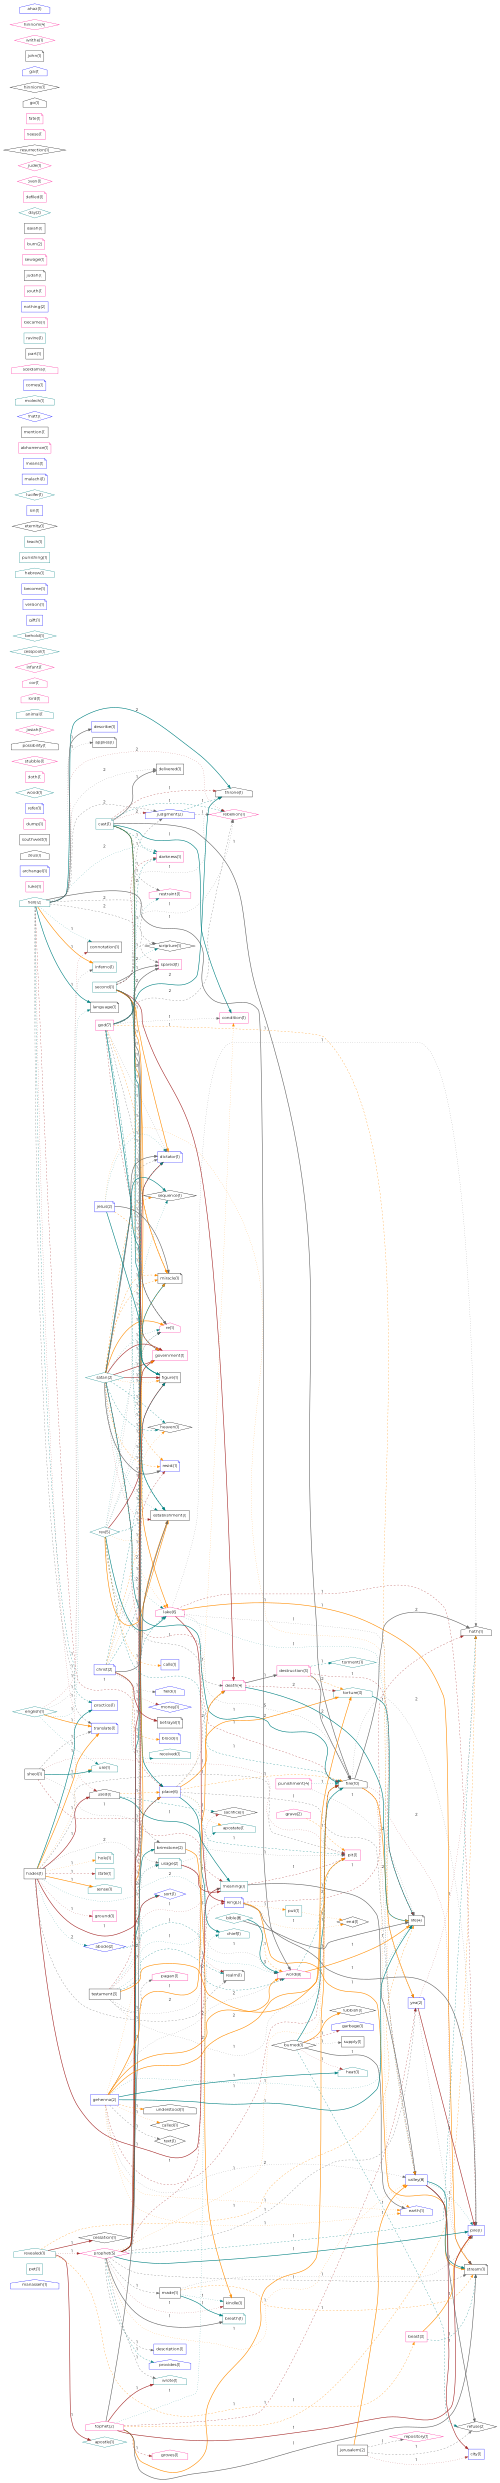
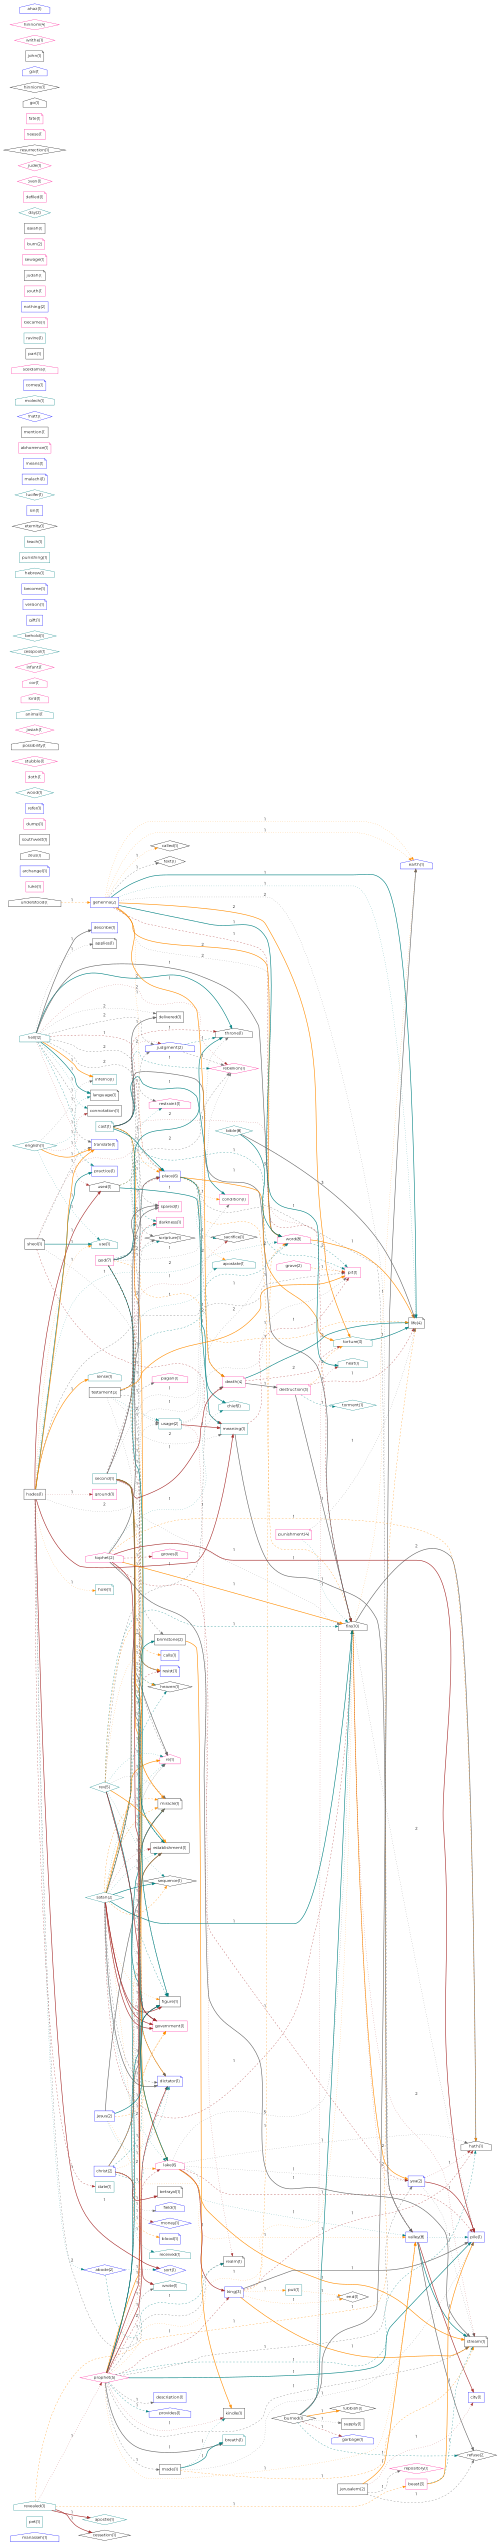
(97, 863) -> none
(135, 1934) -> (137, 2321)
(130, 2107) -> (74, 902)
